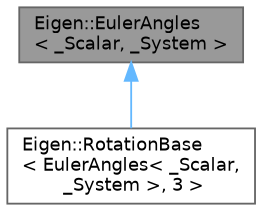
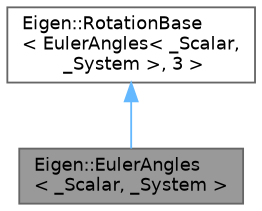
(131, 105) -> (131, 125)
